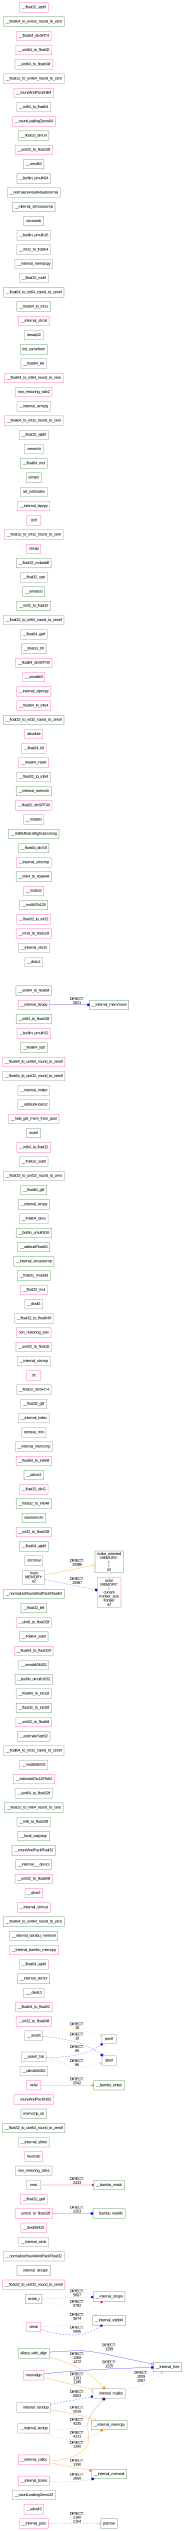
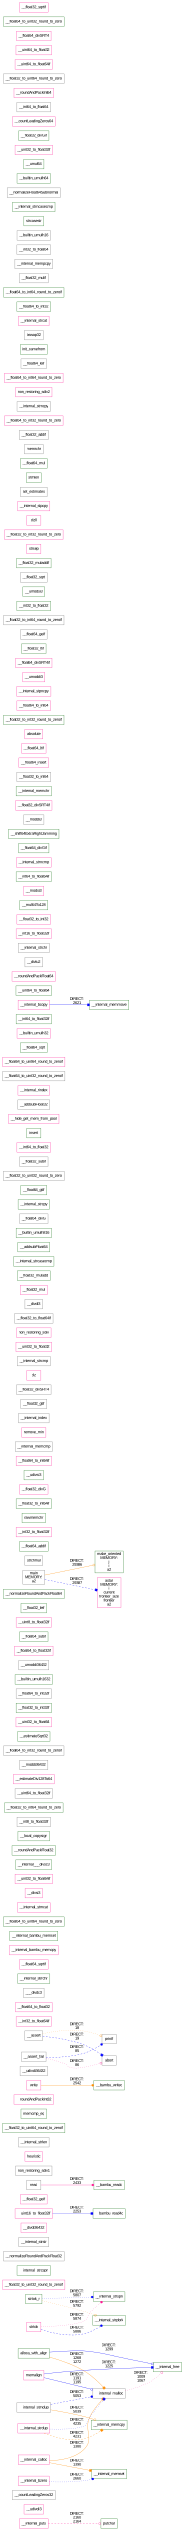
none -> (34, 976)
(67, 2383) -> (67, 2383)
(70, 2482) -> (70, 2482)
